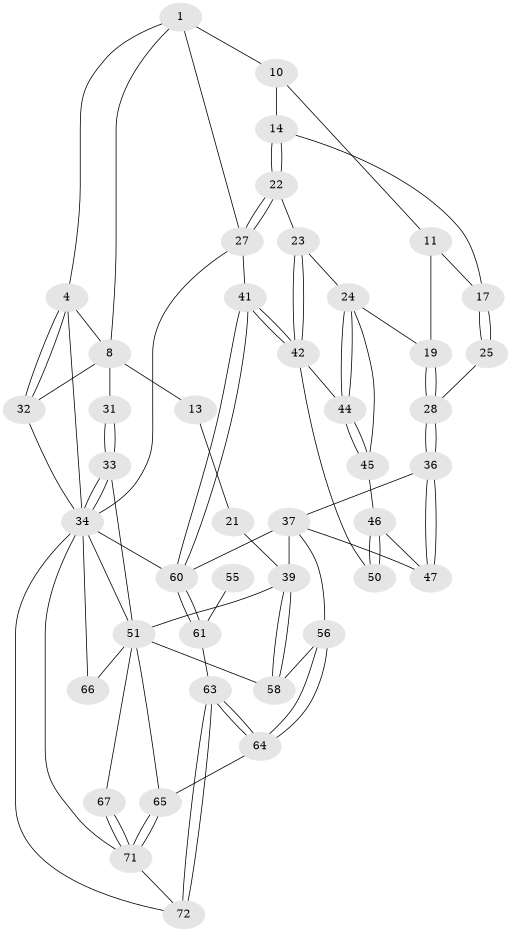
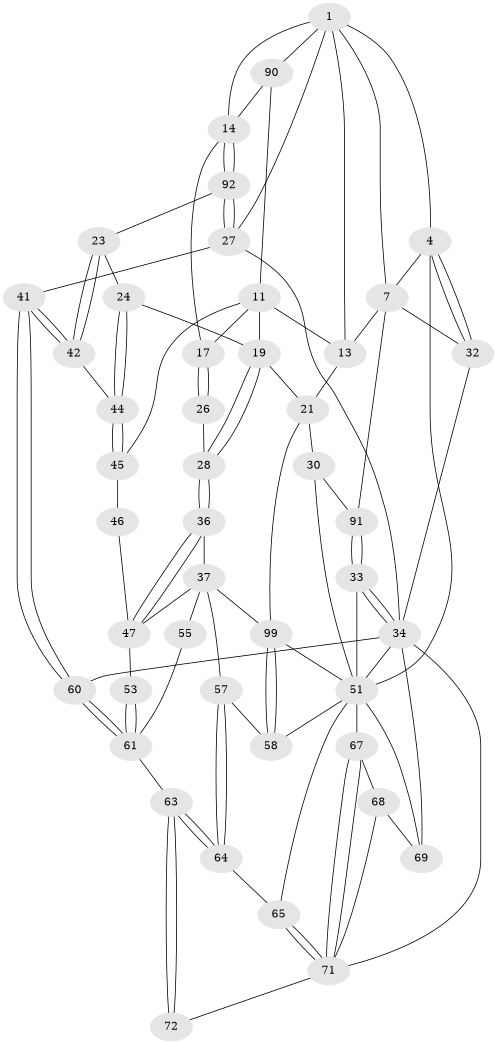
none -> (250, 53)
(277, 73) -> (272, 73)
(277, 185) -> (229, 185)
none -> (344, 185)
none -> (300, 324)
(110, 354) -> (387, 298)
(487, 354) -> (203, 410)
(373, 380) -> (162, 361)
none -> (284, 382)
(75, 410) -> (441, 498)
(110, 410) -> (357, 522)
none -> (314, 466)
(233, 550) -> (195, 606)
(289, 578) -> (271, 634)
(375, 578) -> none
(324, 634) -> (221, 690)
(88, 690) -> (422, 859)
none -> (131, 690)
(16, 758) -> none
none -> (379, 803)
